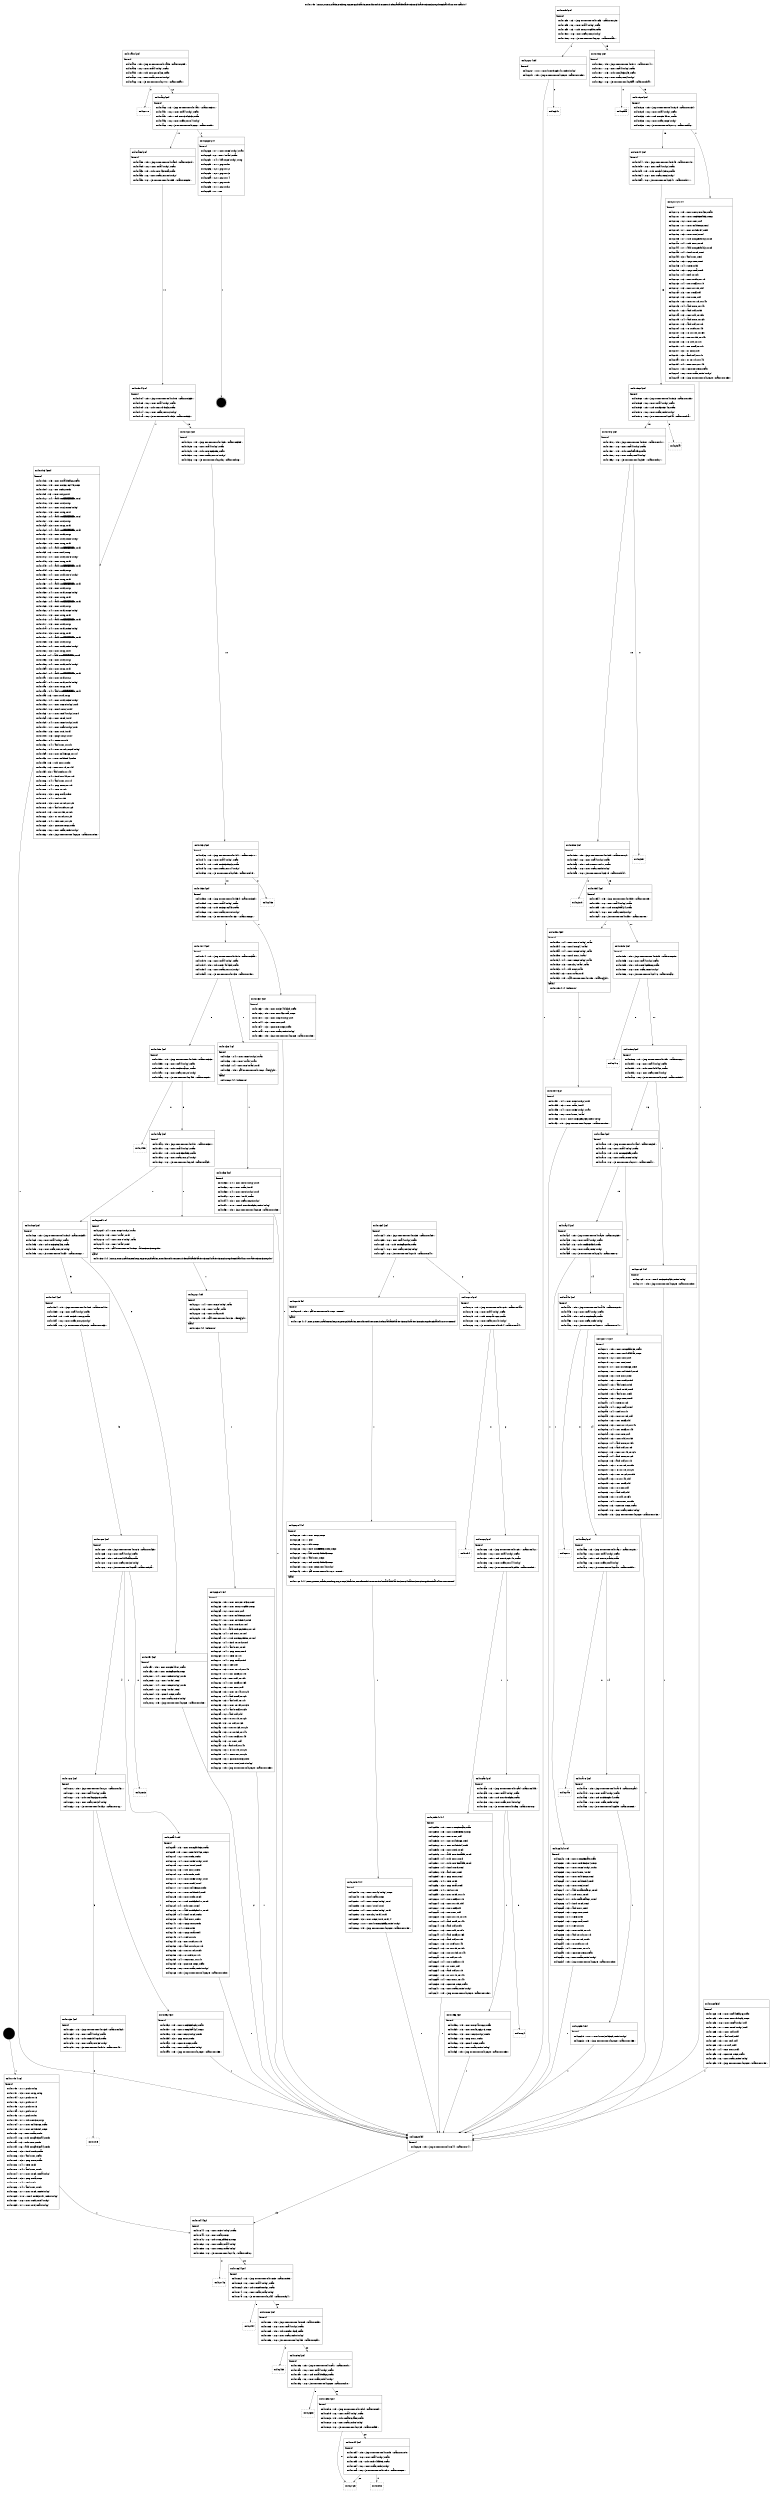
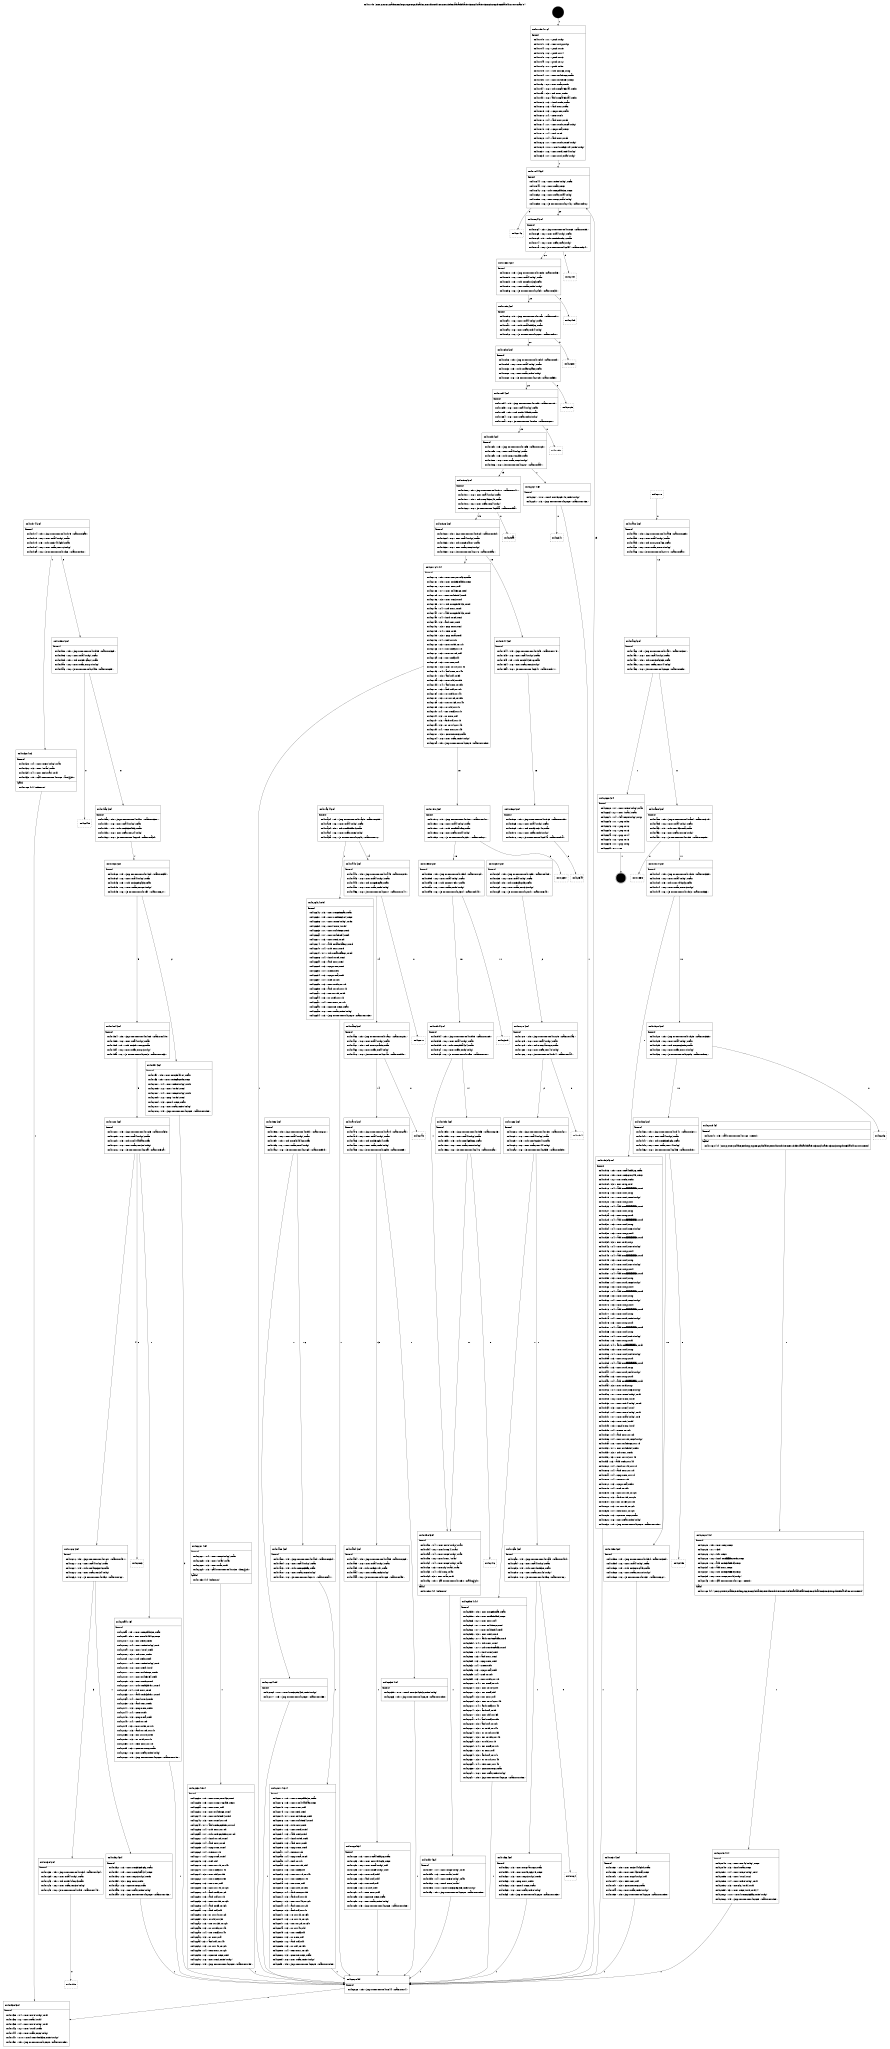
(148, 96) -> (657, 508)
(648, 424) -> (457, 776)
none -> (637, 878)
(588, 881) -> (500, 959)
(225, 931) -> none
(650, 1011) -> (459, 1342)
none -> (880, 1136)
(608, 1193) -> none
(182, 1240) -> none
(388, 1277) -> none
none -> (377, 1563)
(277, 1716) -> (208, 2004)
(357, 2478) -> (520, 428)
